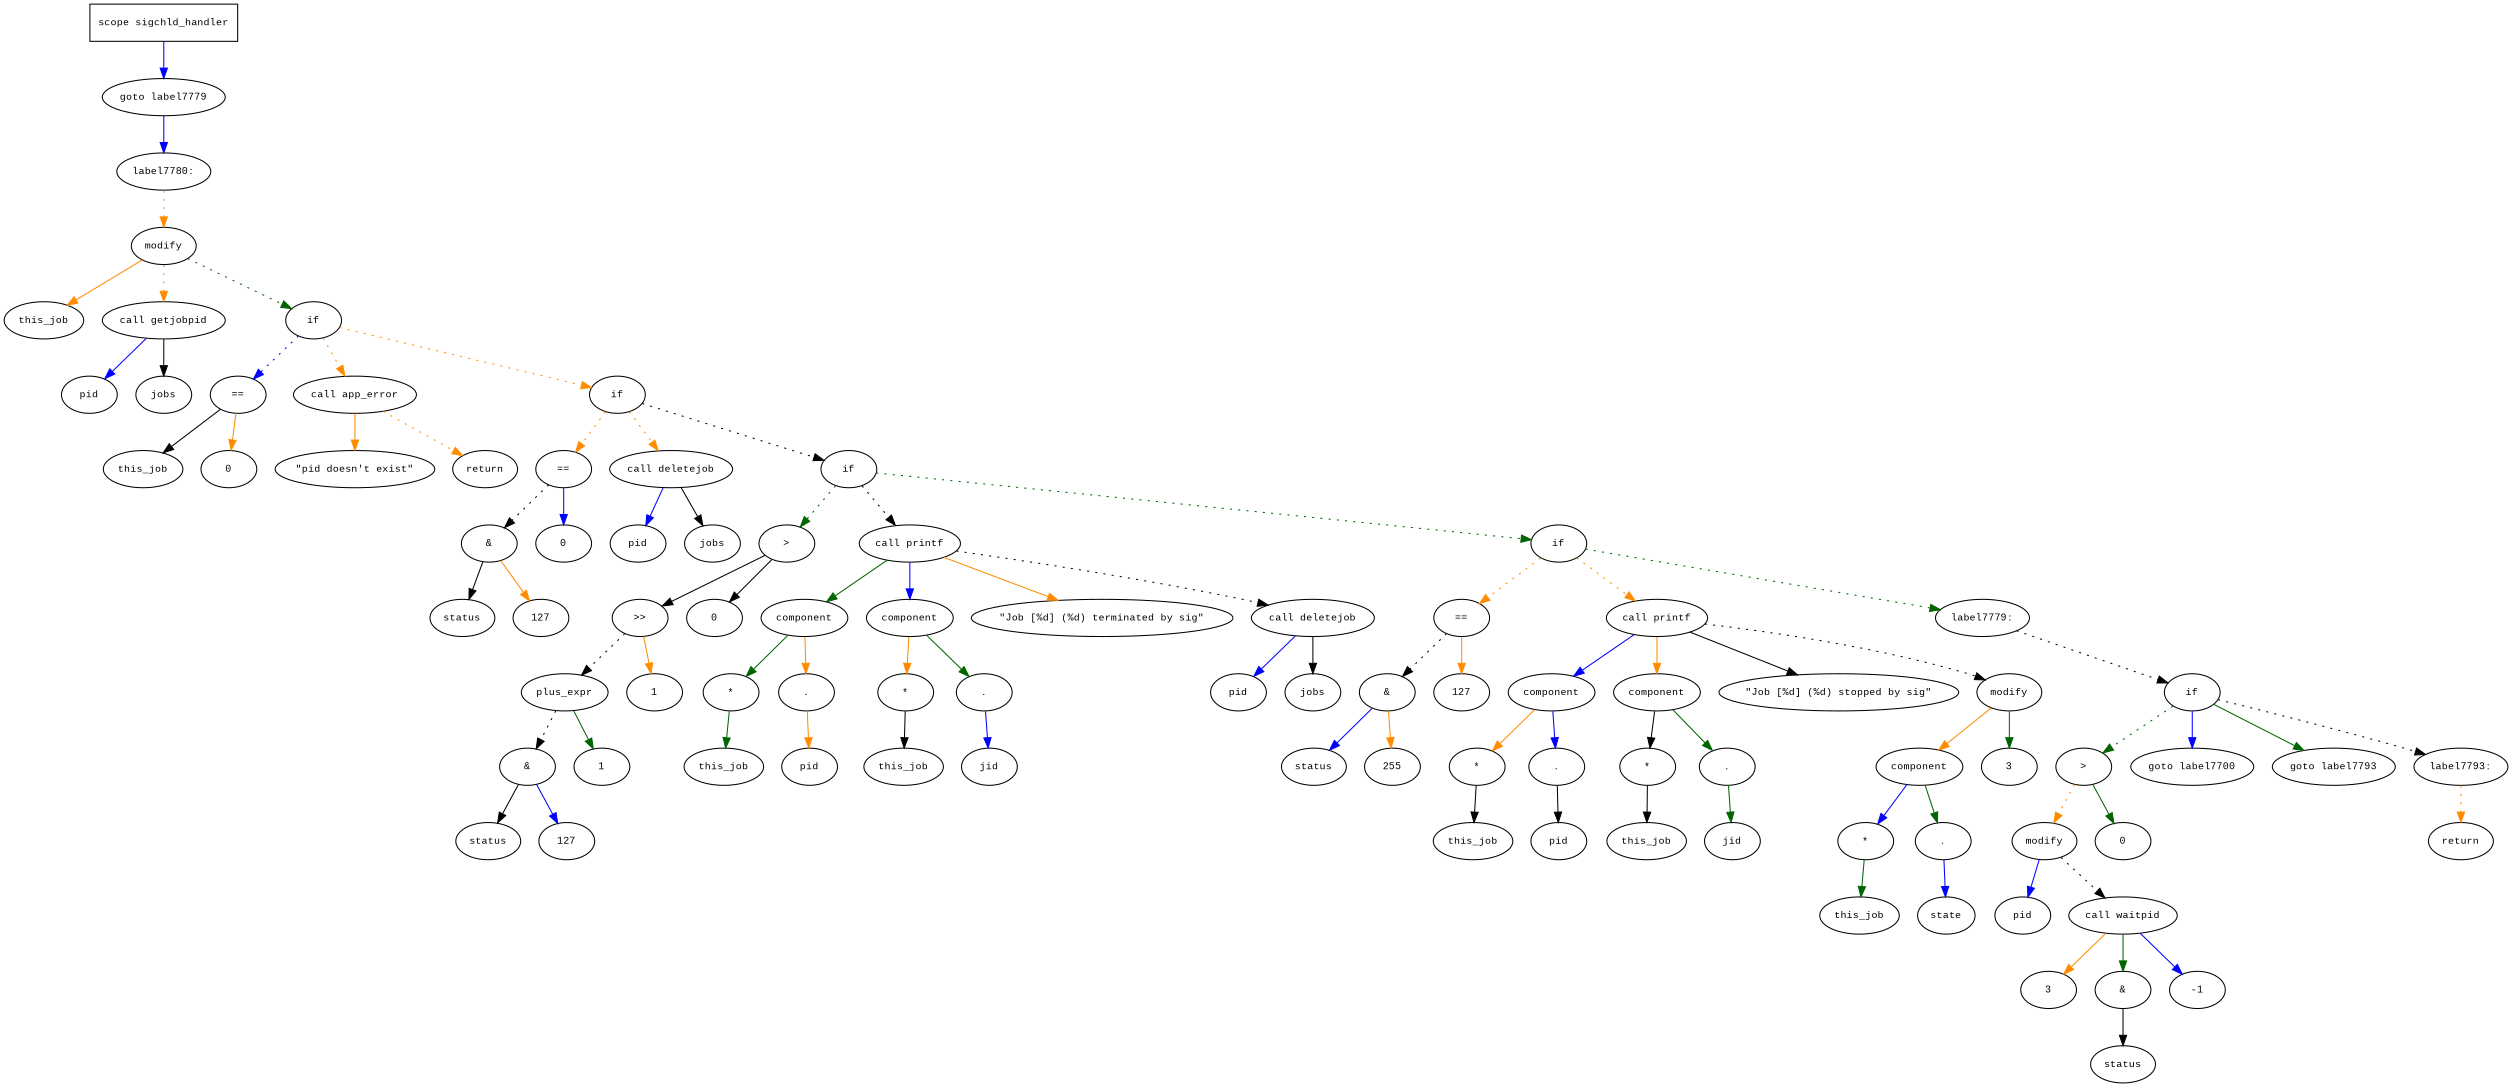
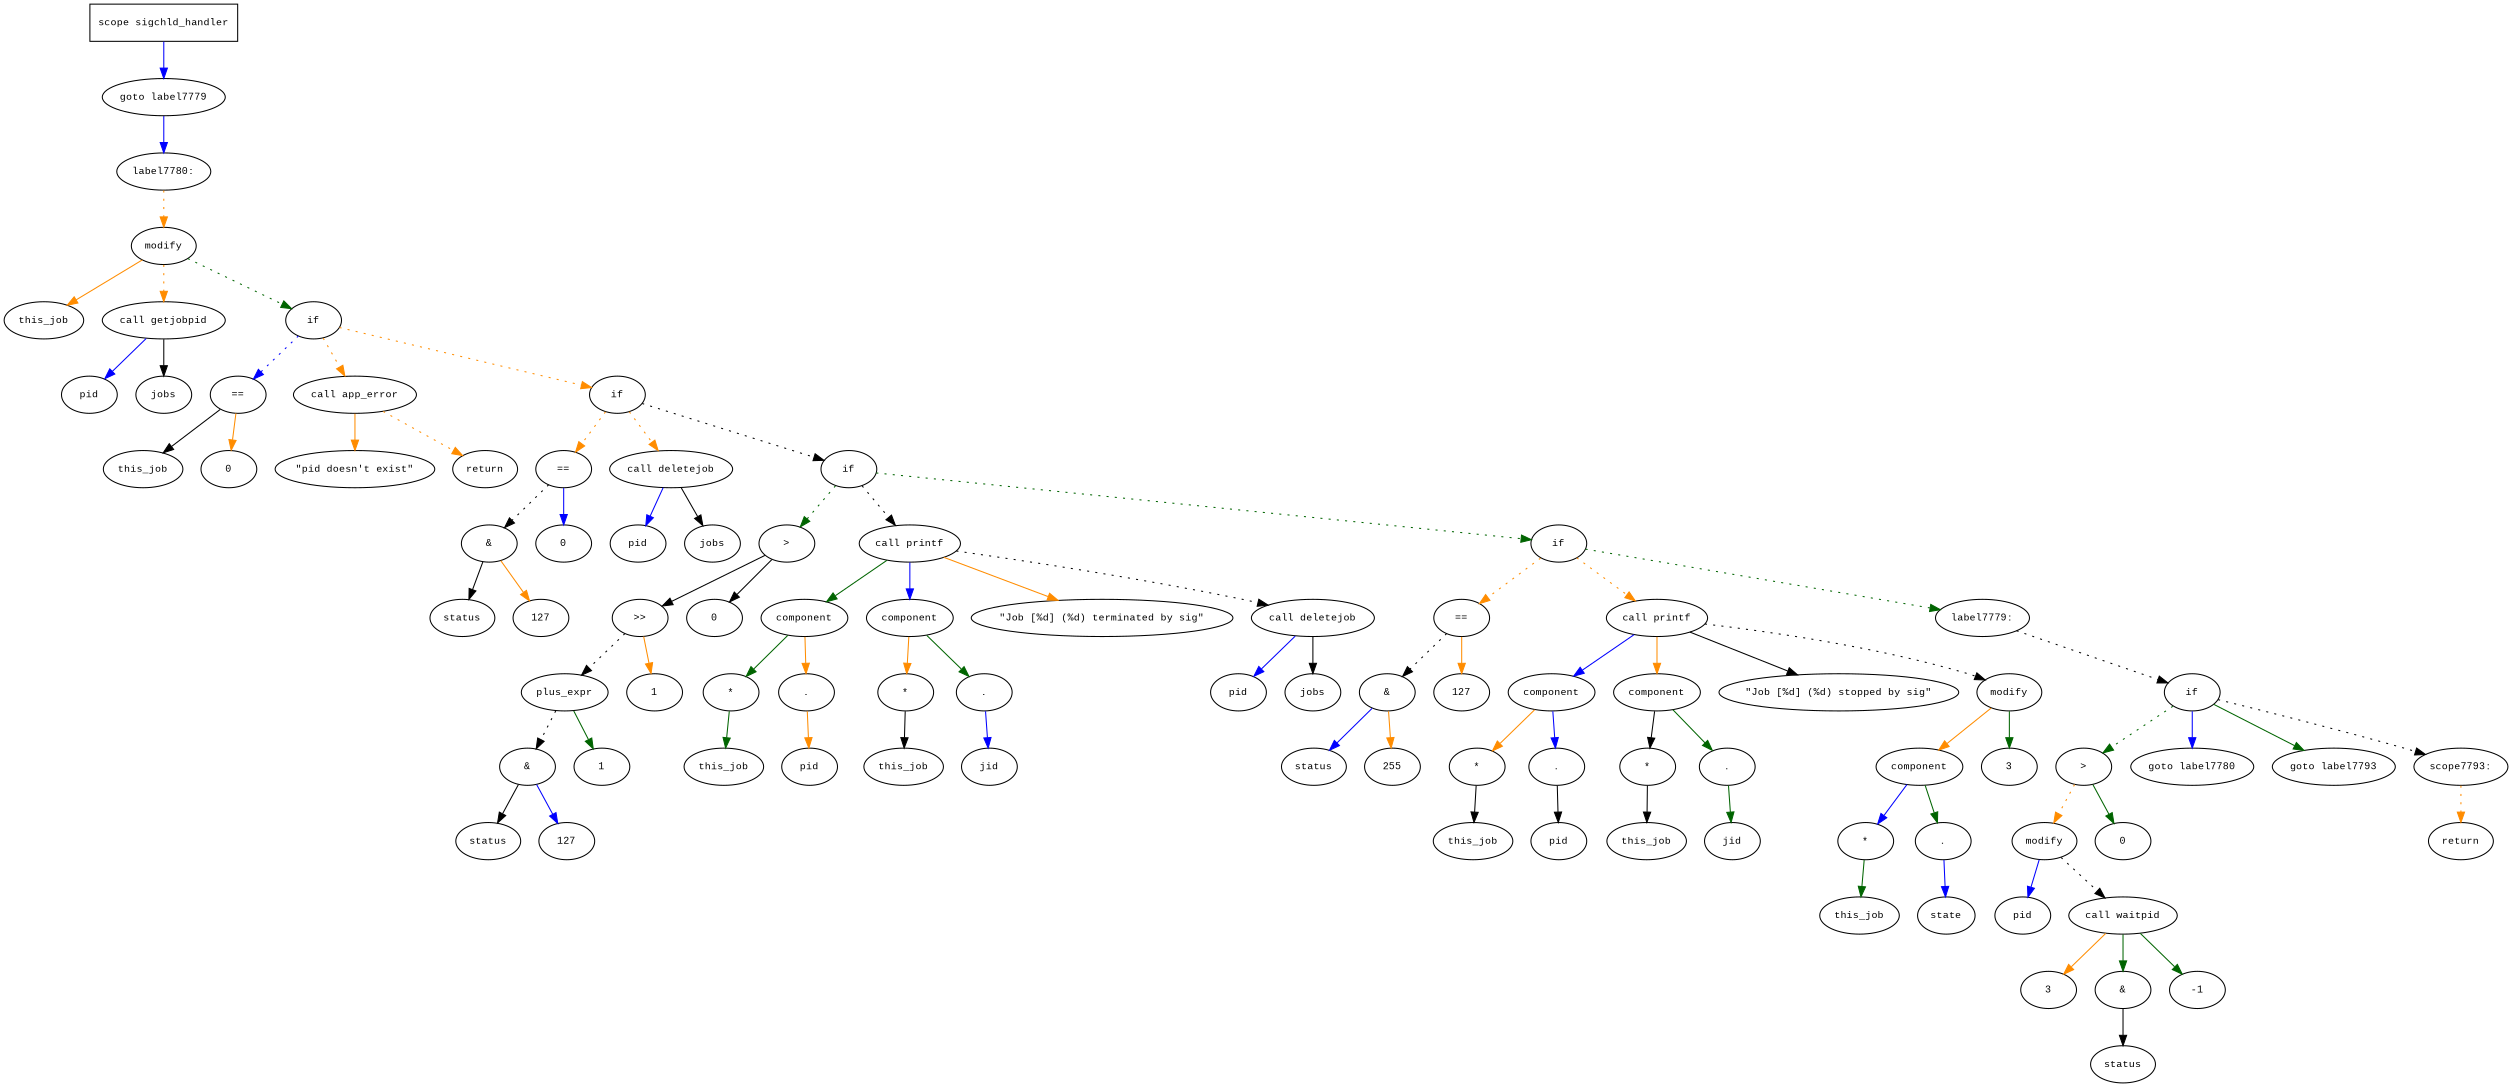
(2192, 767) -> (2192, 767)
(2461, 767) -> (2461, 767)
(2157, 950) -> (2157, 950)
